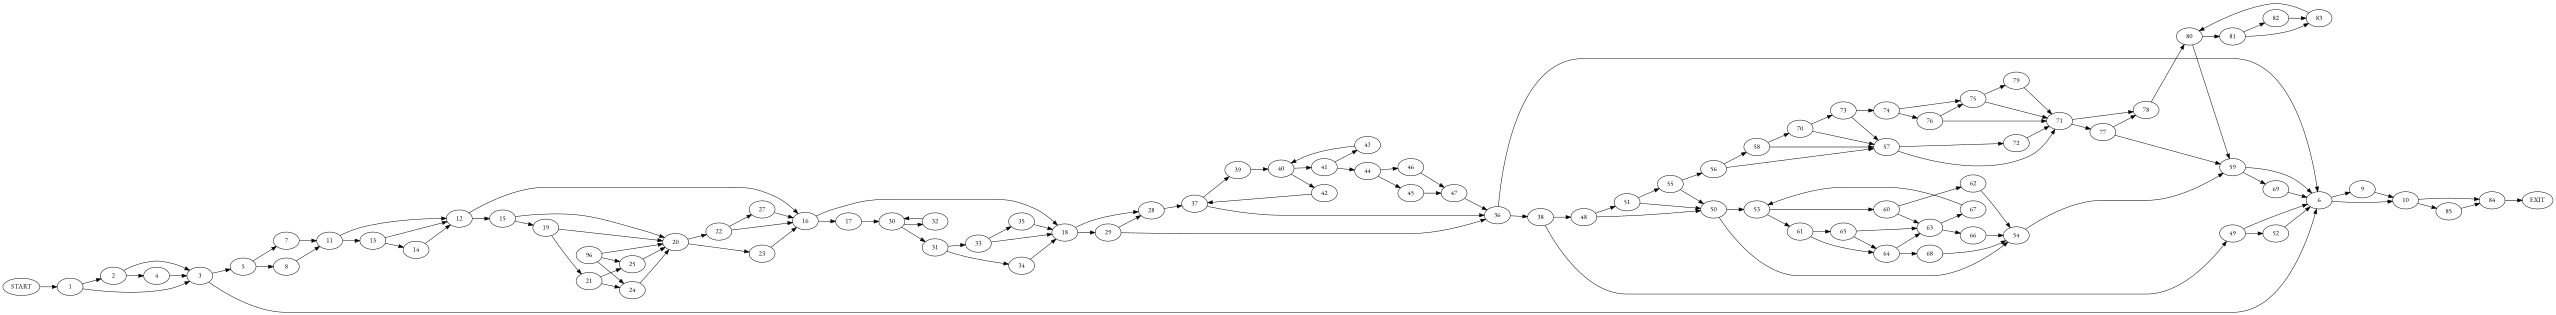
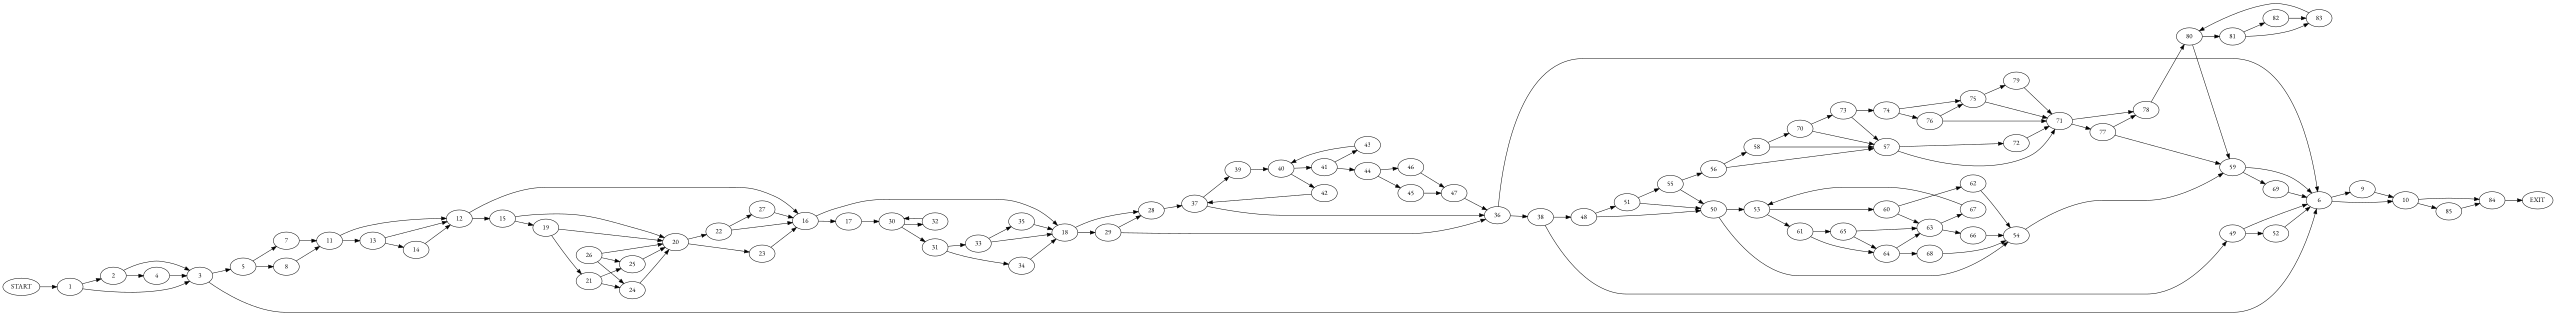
(589, 255) -> (589, 255)
